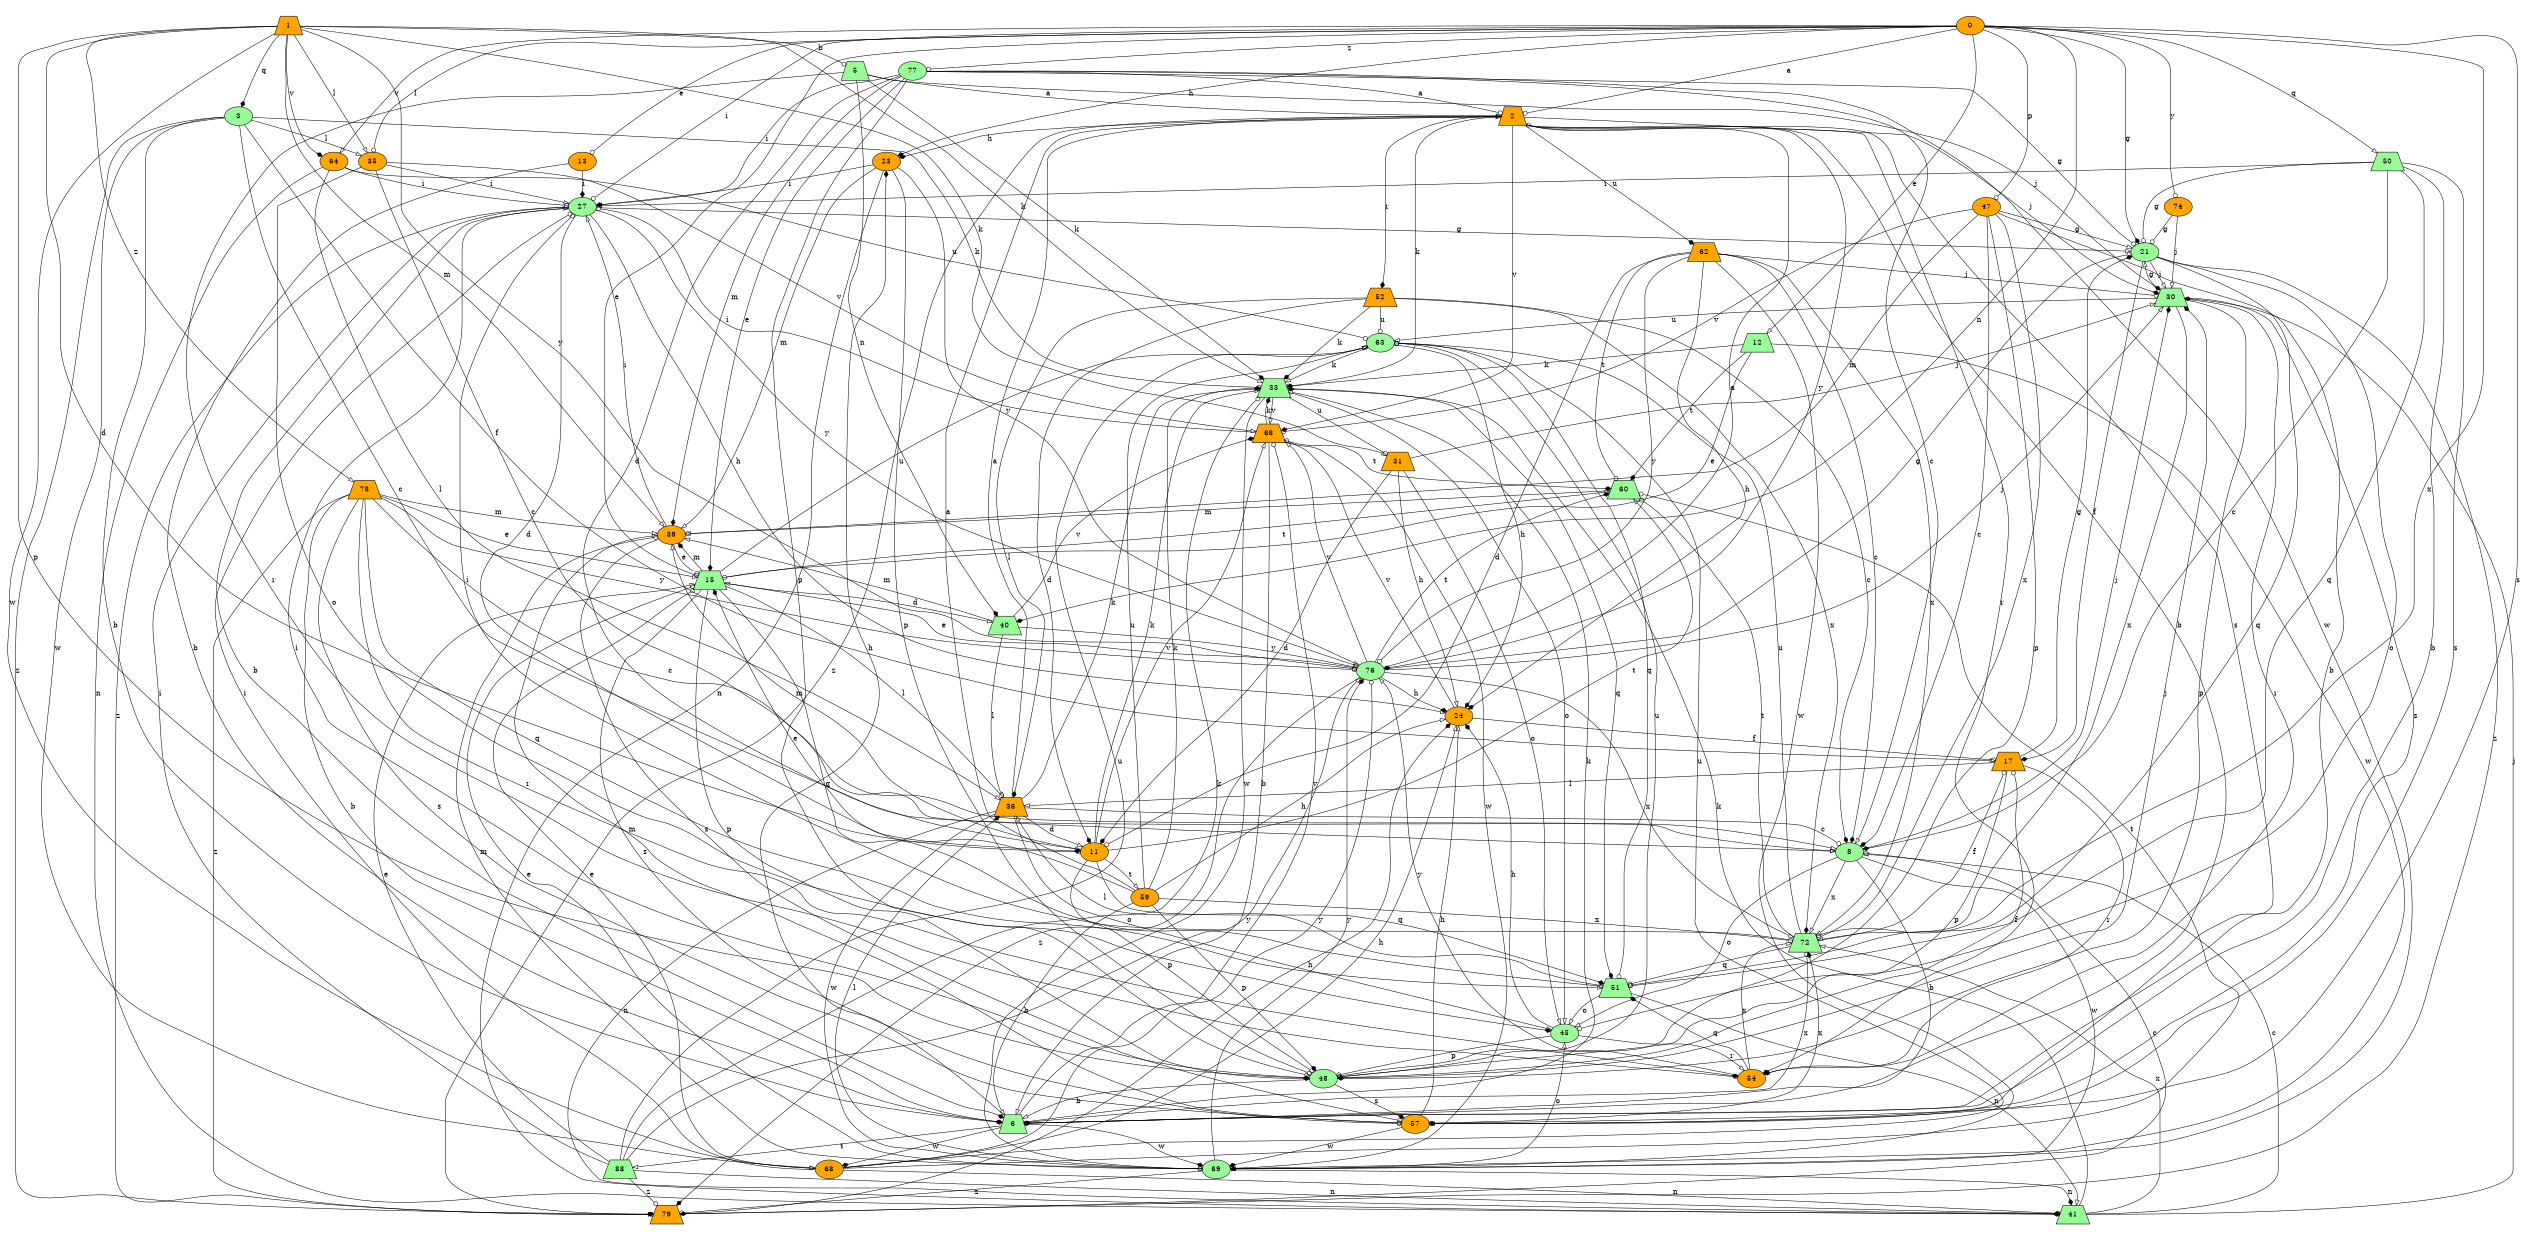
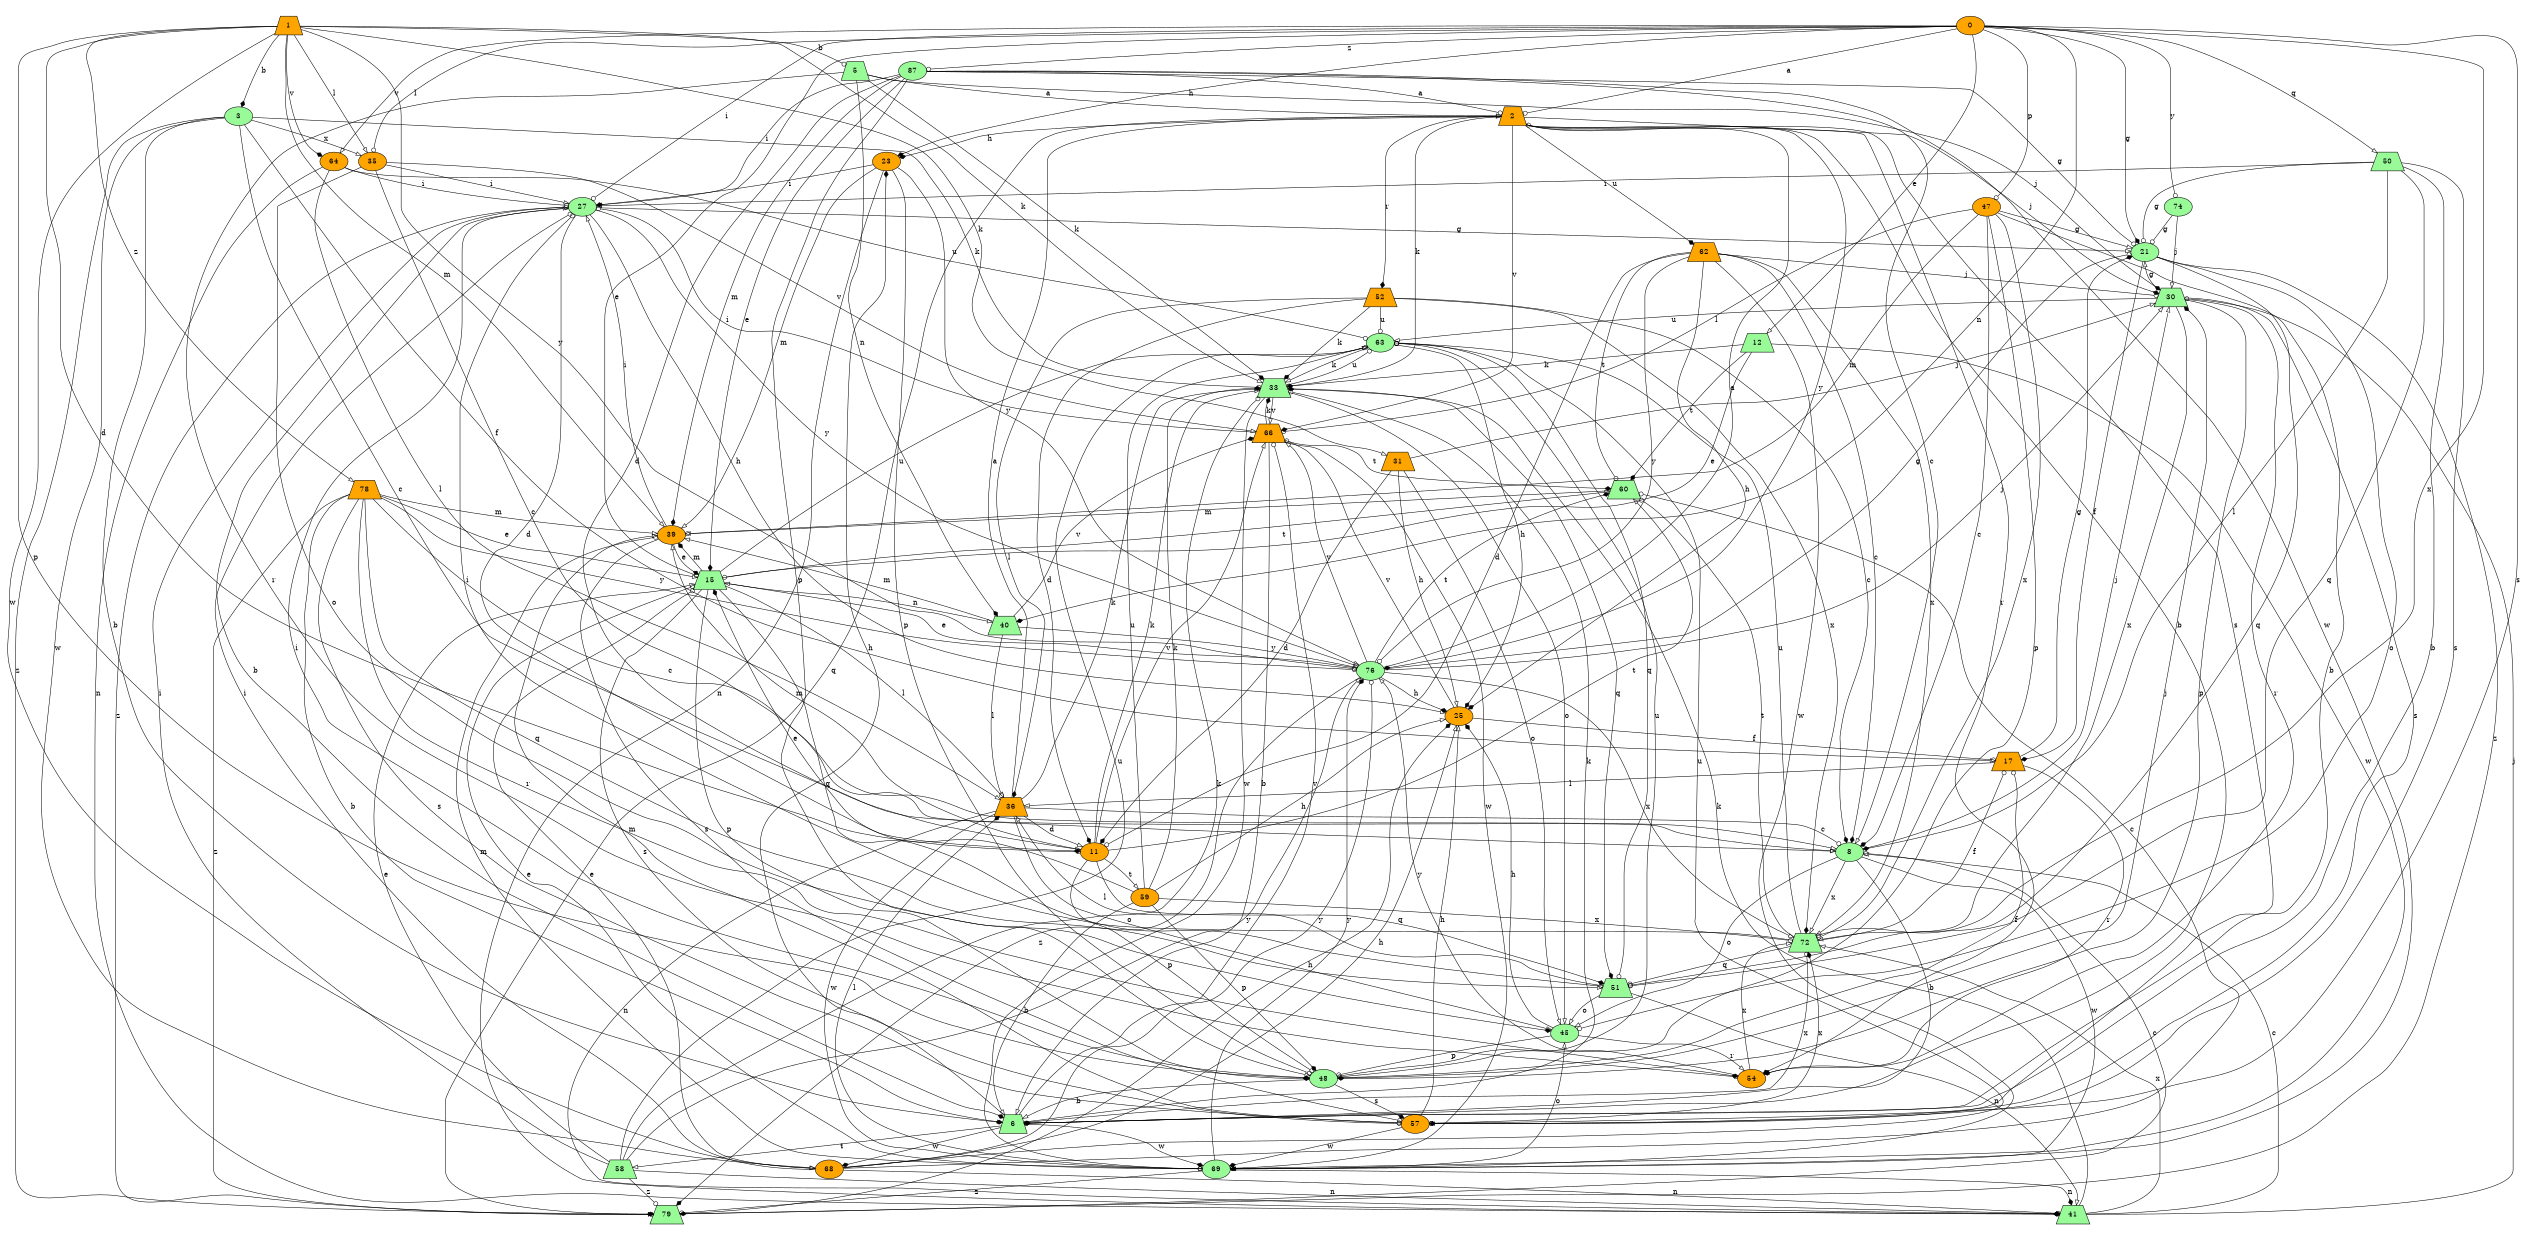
(264, 71) -> (264, 71)
(913, 71) -> (913, 71)
(326, 139) -> (326, 139)
(582, 162) -> none
(2178, 207) -> (2178, 207)
(2155, 269) -> none
(1717, 320) -> (1717, 320)
(978, 336) -> none
(1343, 429) -> (1329, 373)
(2234, 512) -> (2234, 512)
(681, 560) -> (681, 560)
(916, 603) -> (916, 603)
(2100, 647) -> (2100, 647)
(834, 671) -> (834, 671)
(1459, 716) -> (1459, 716)
(2132, 829) -> (2132, 829)
(2513, 871) -> (2513, 871)
(1737, 1016) -> none
(1695, 1033) -> none
(620, 1169) -> (620, 1169)
(667, 1215) -> (667, 1215)
